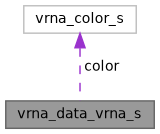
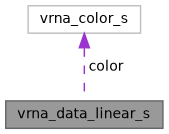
(80, 115) -> (84, 115)
